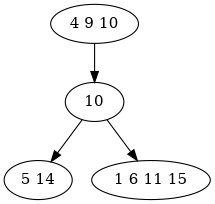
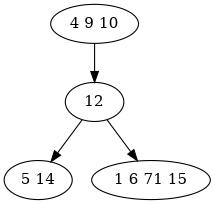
(95, 102) -> (95, 102)
(151, 180) -> (151, 180)
